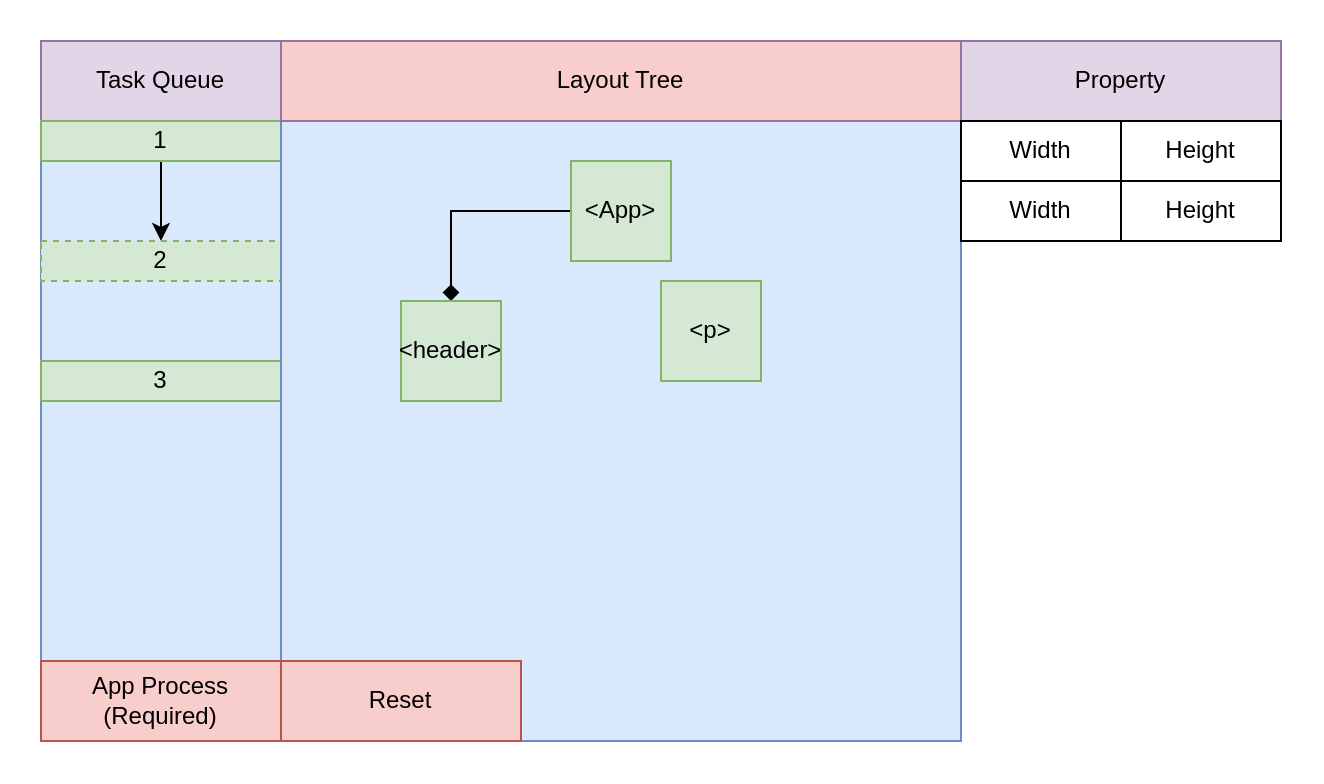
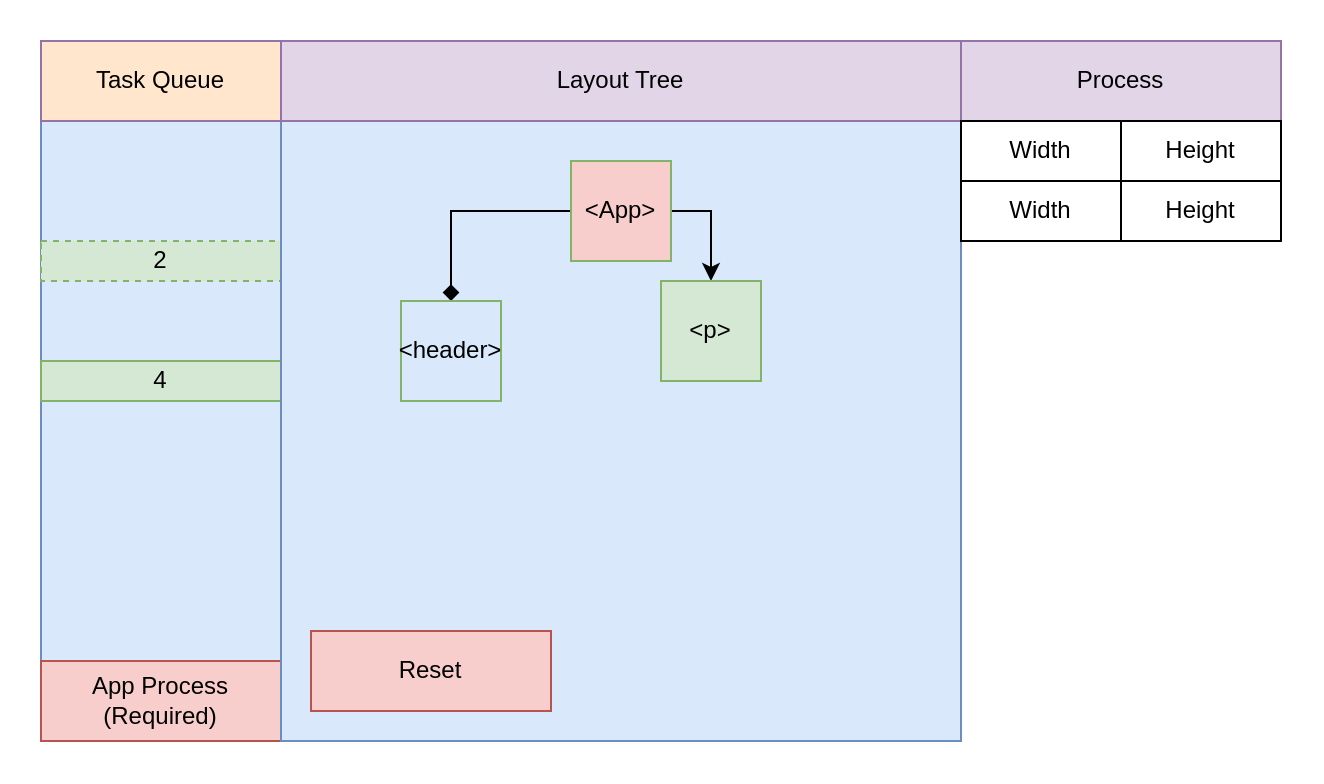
(161, 81) -> (161, 81)
(621, 81) -> (621, 81)
(1121, 81) -> (1121, 81)
(161, 141) -> none
(161, 194) -> none
(621, 211) -> (621, 211)
none -> (711, 219)
(451, 351) -> (451, 351)
(161, 381) -> (161, 381)
(401, 701) -> (431, 671)
